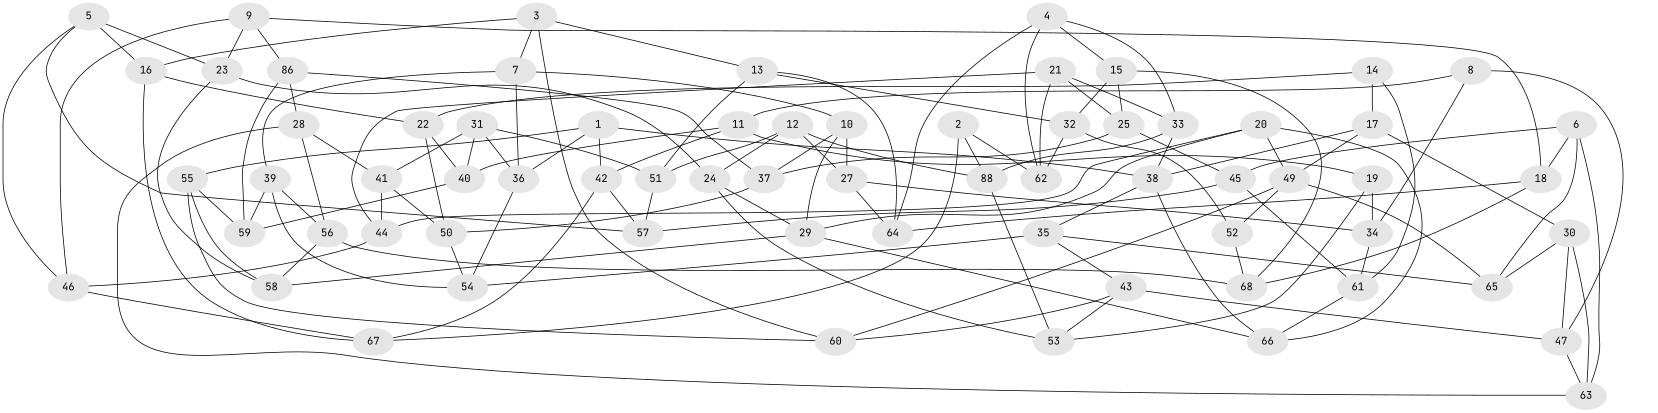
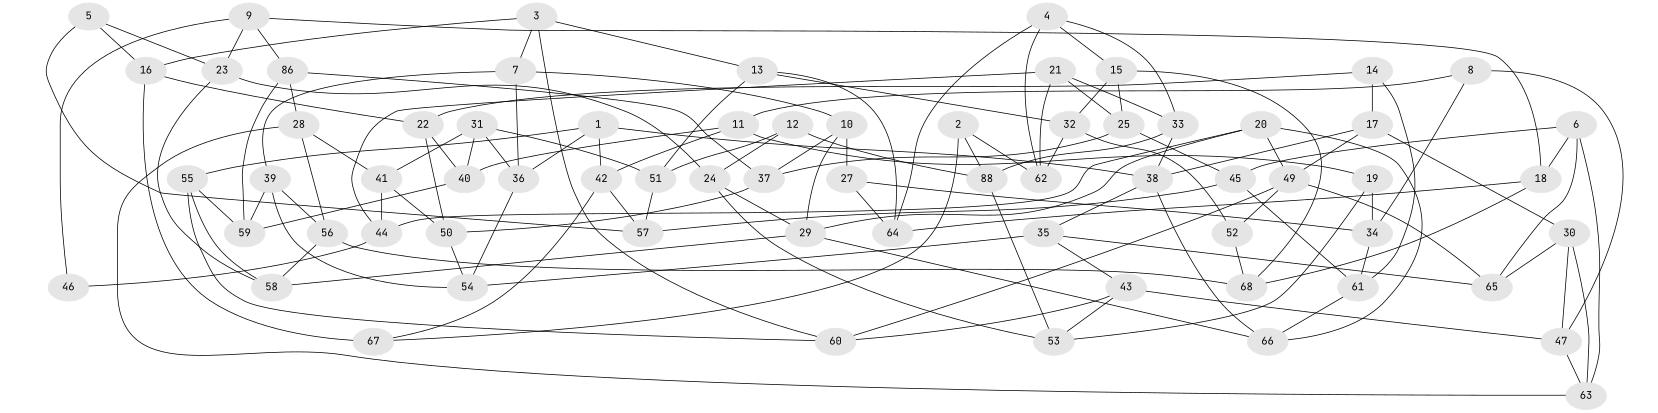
(3, 146) -> none
(828, 160) -> none
(221, 316) -> none
